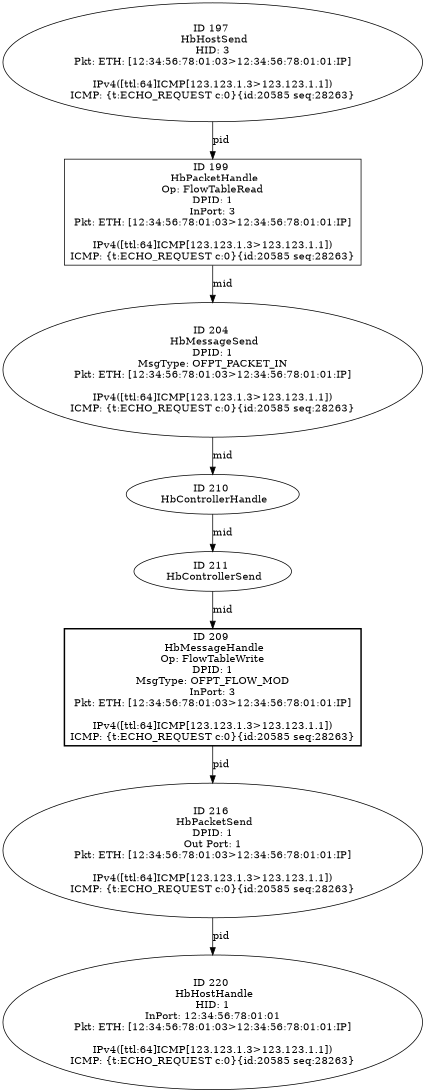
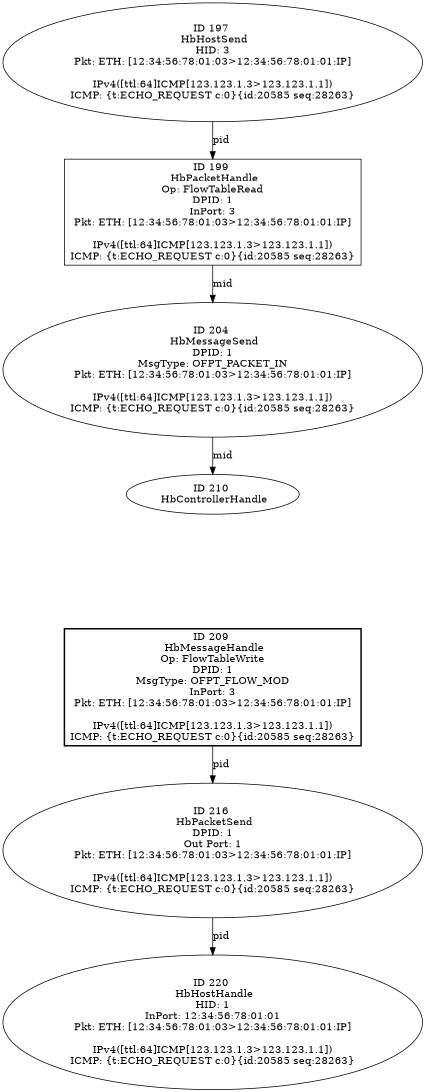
(213, 571) -> none
